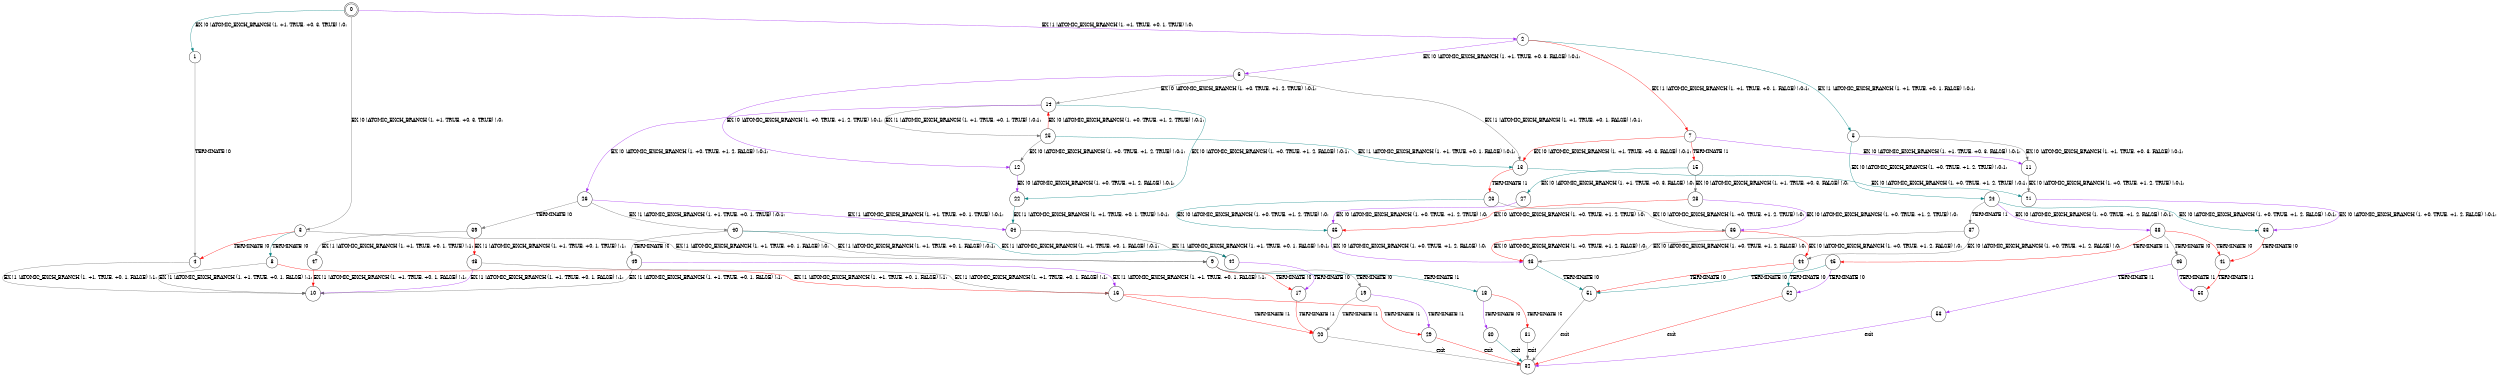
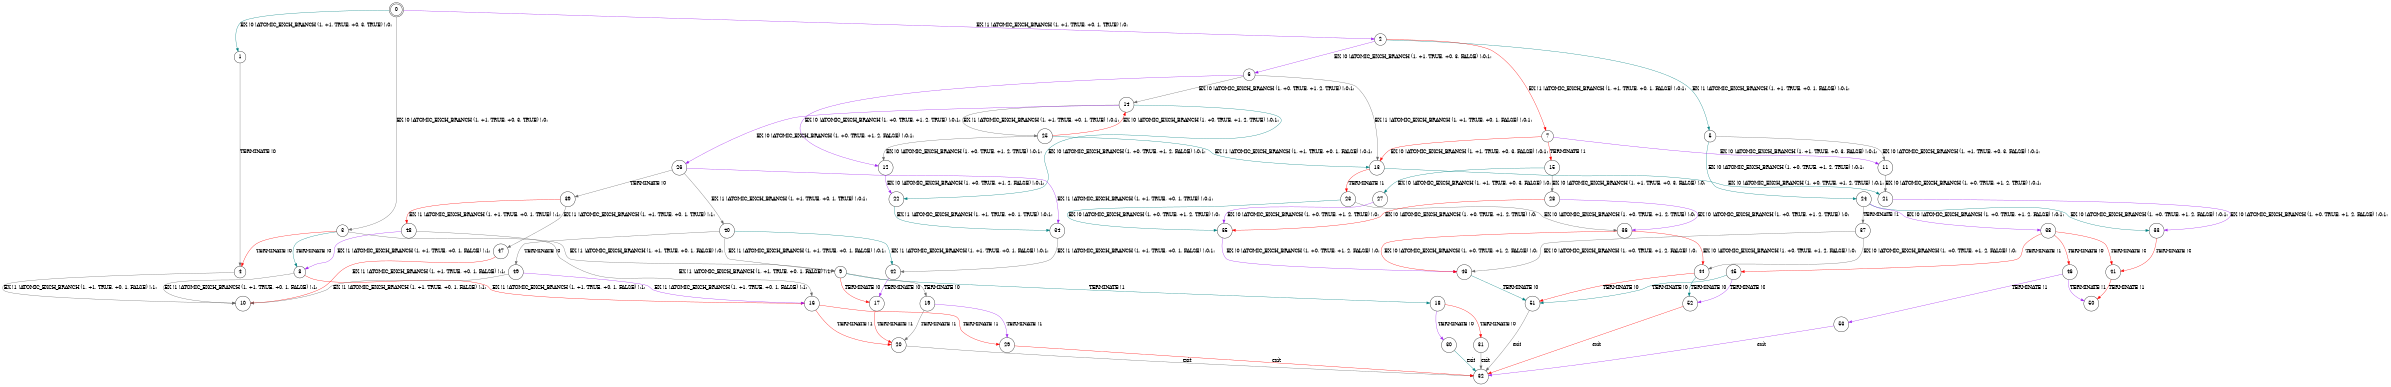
(2171, 243) -> (2064, 247)
(402, 290) -> (348, 239)
